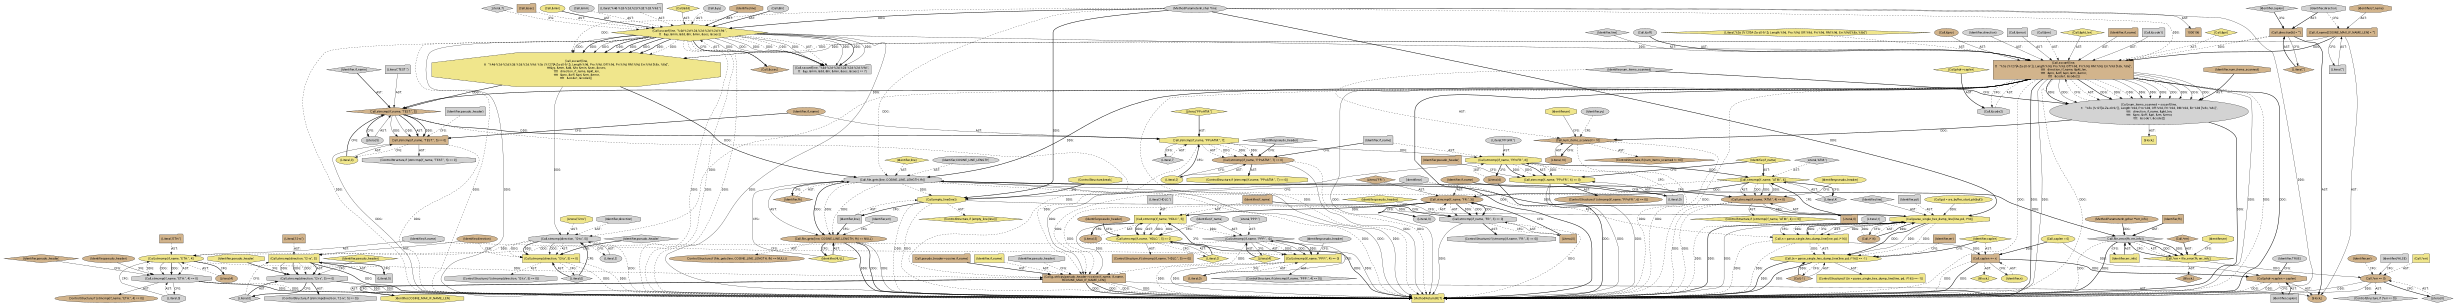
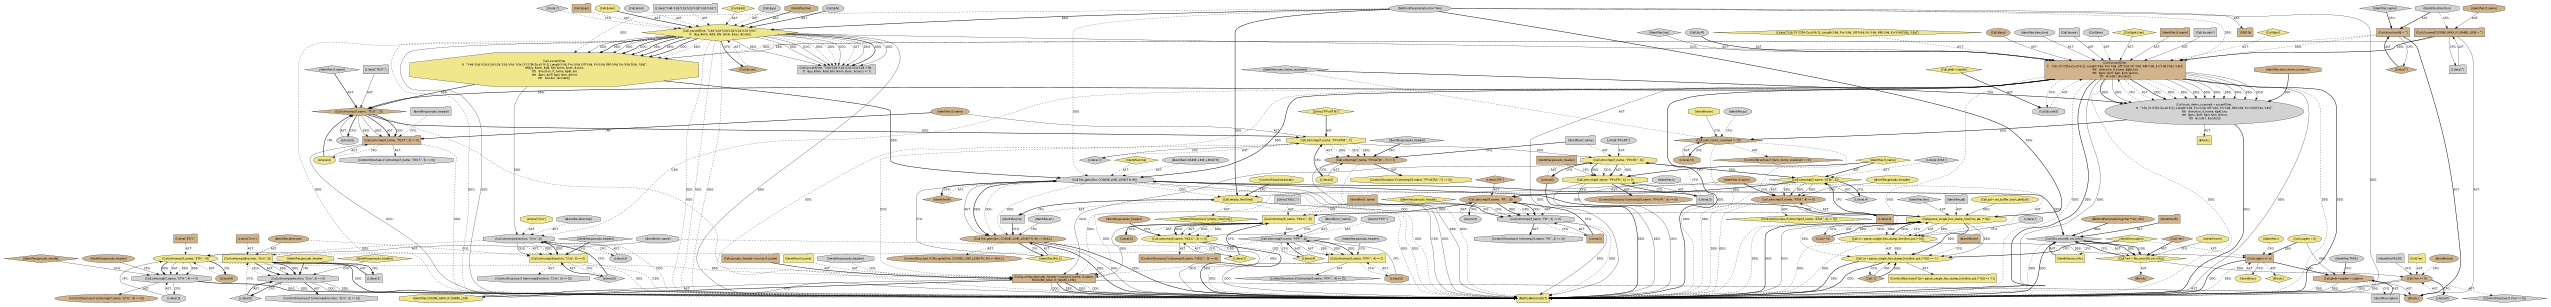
(1811, 239) -> (1888, 239)
none -> (2271, 239)
